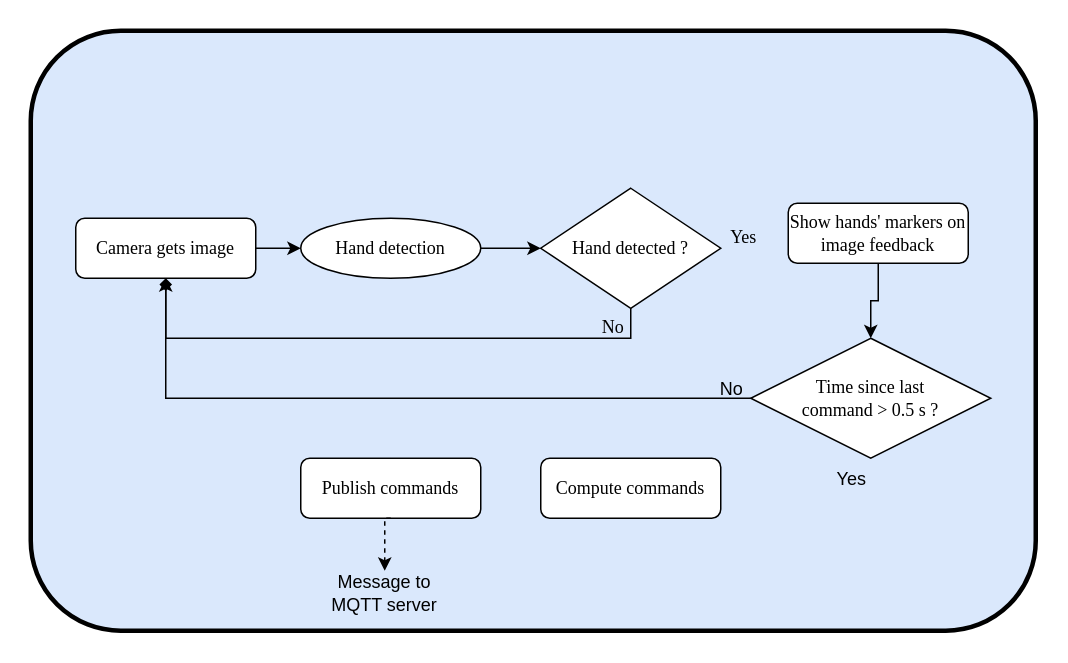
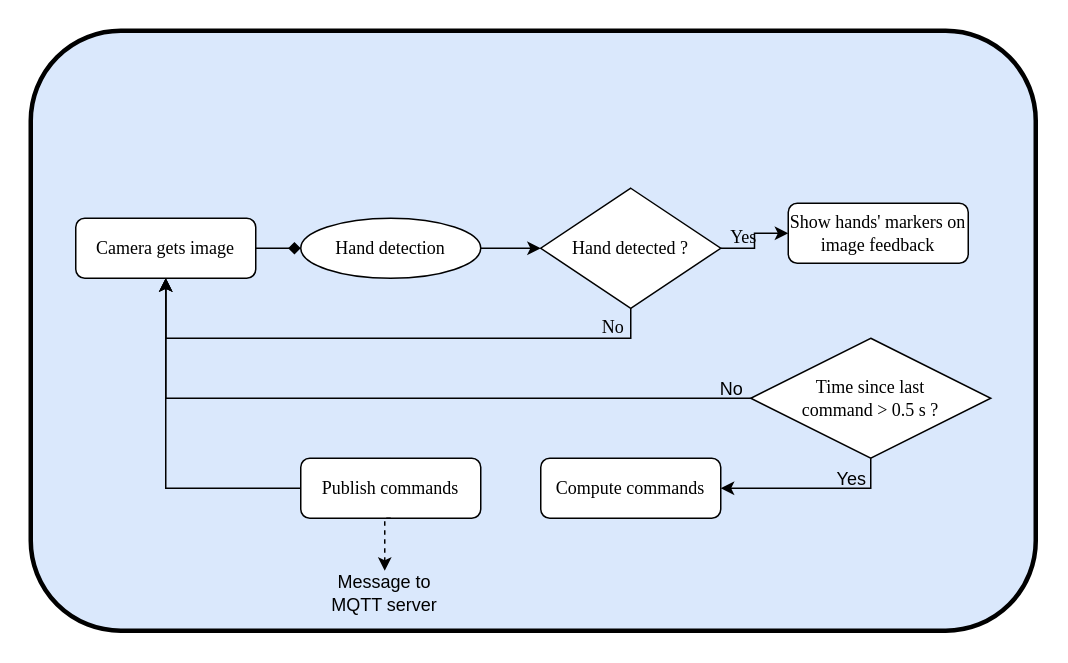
none -> (755, 245)
(289, 248) -> (288, 248)
(878, 299) -> none
(167, 398) -> (167, 398)
none -> (190, 488)
none -> (816, 488)
